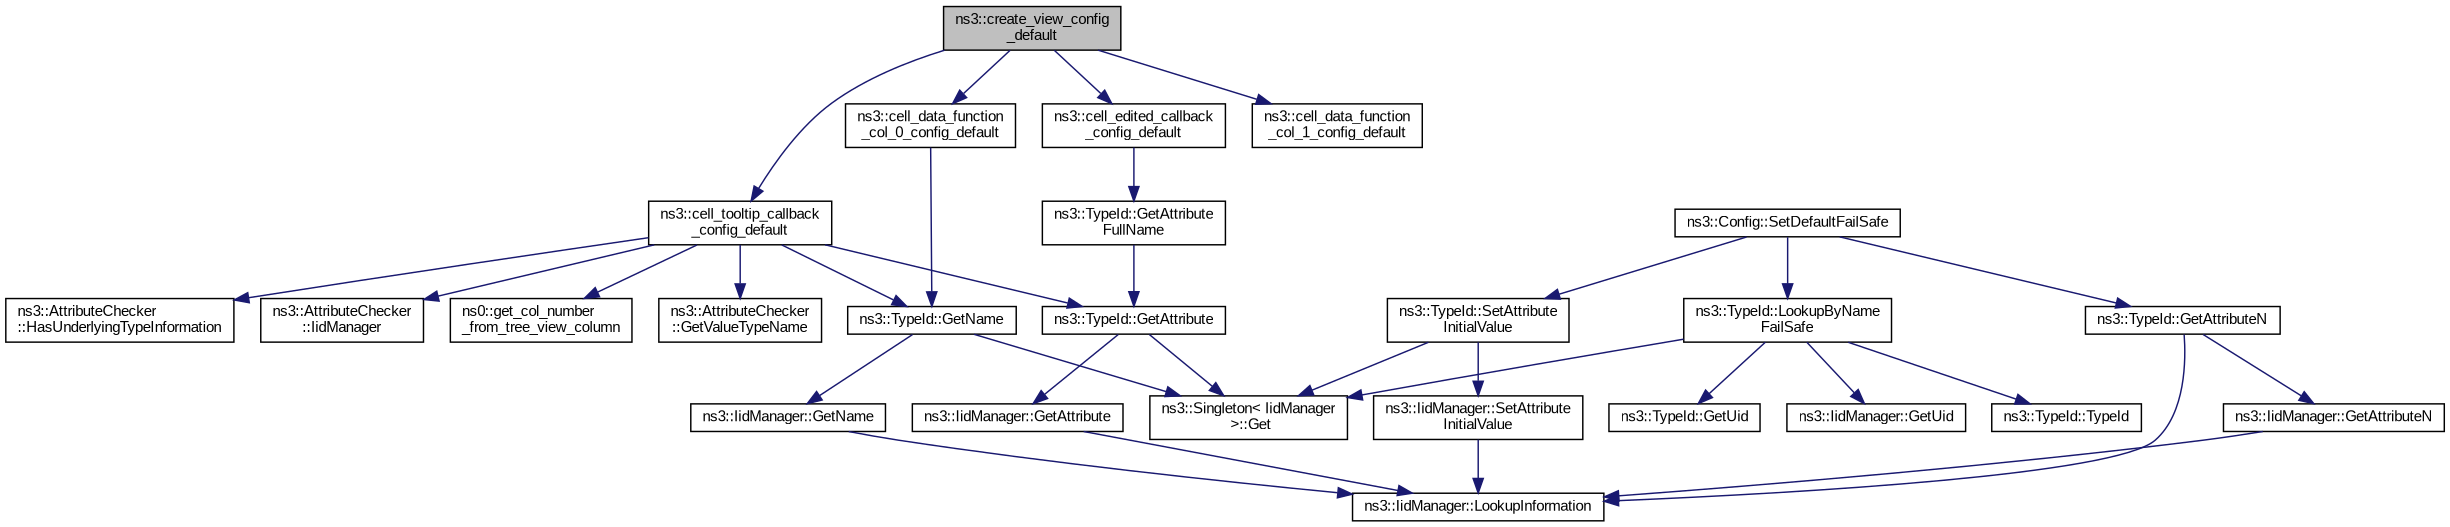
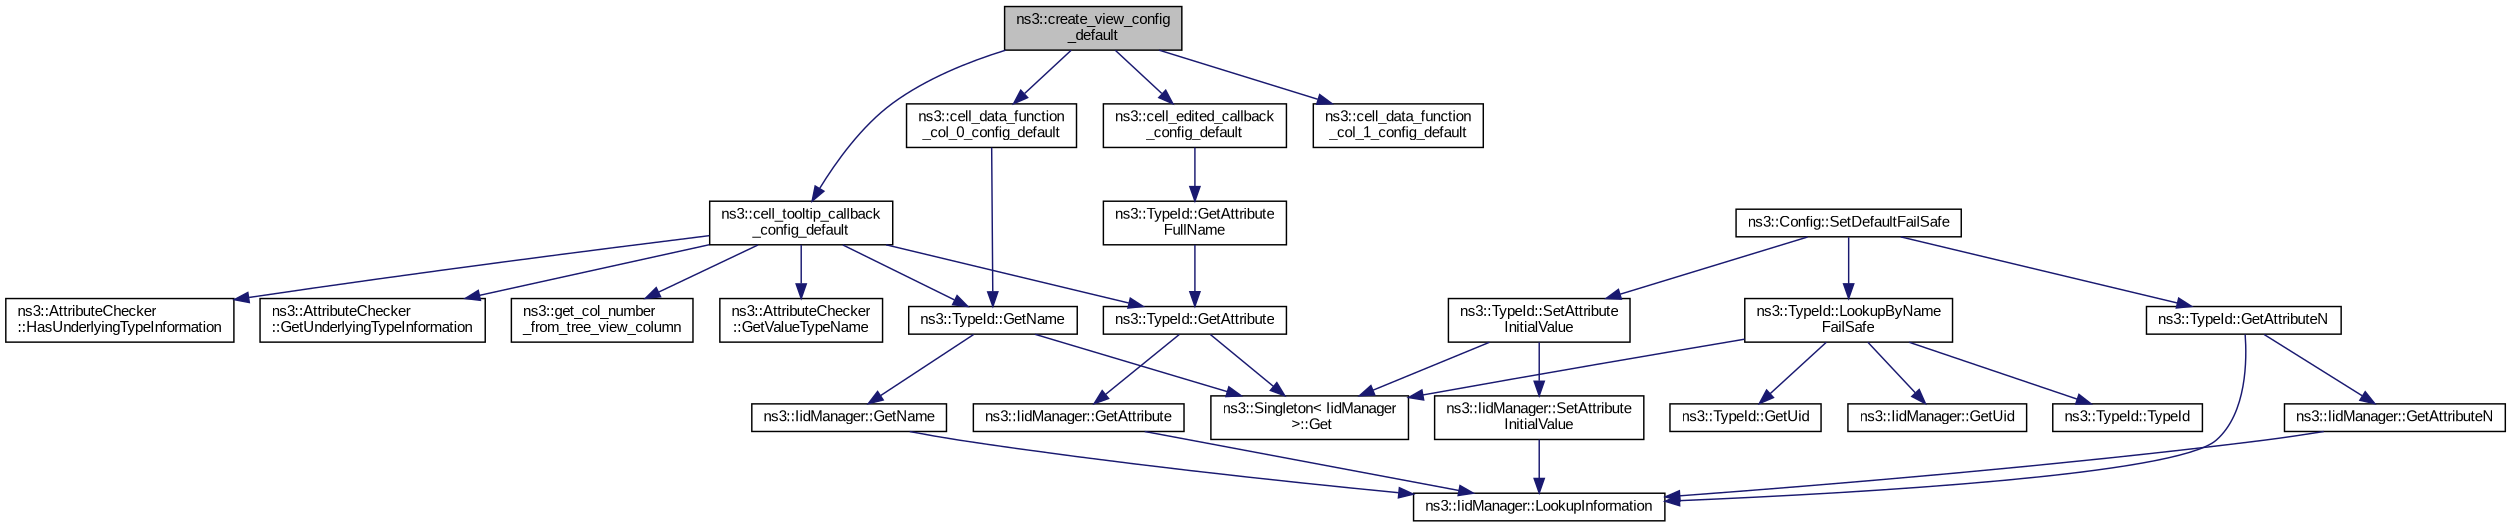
(342, 320) -> (373, 320)
(541, 320) -> (602, 320)
